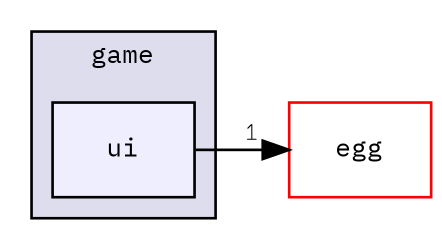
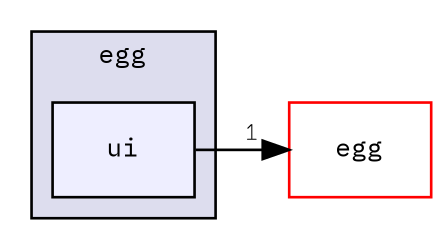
(124, 57) -> (124, 57)
